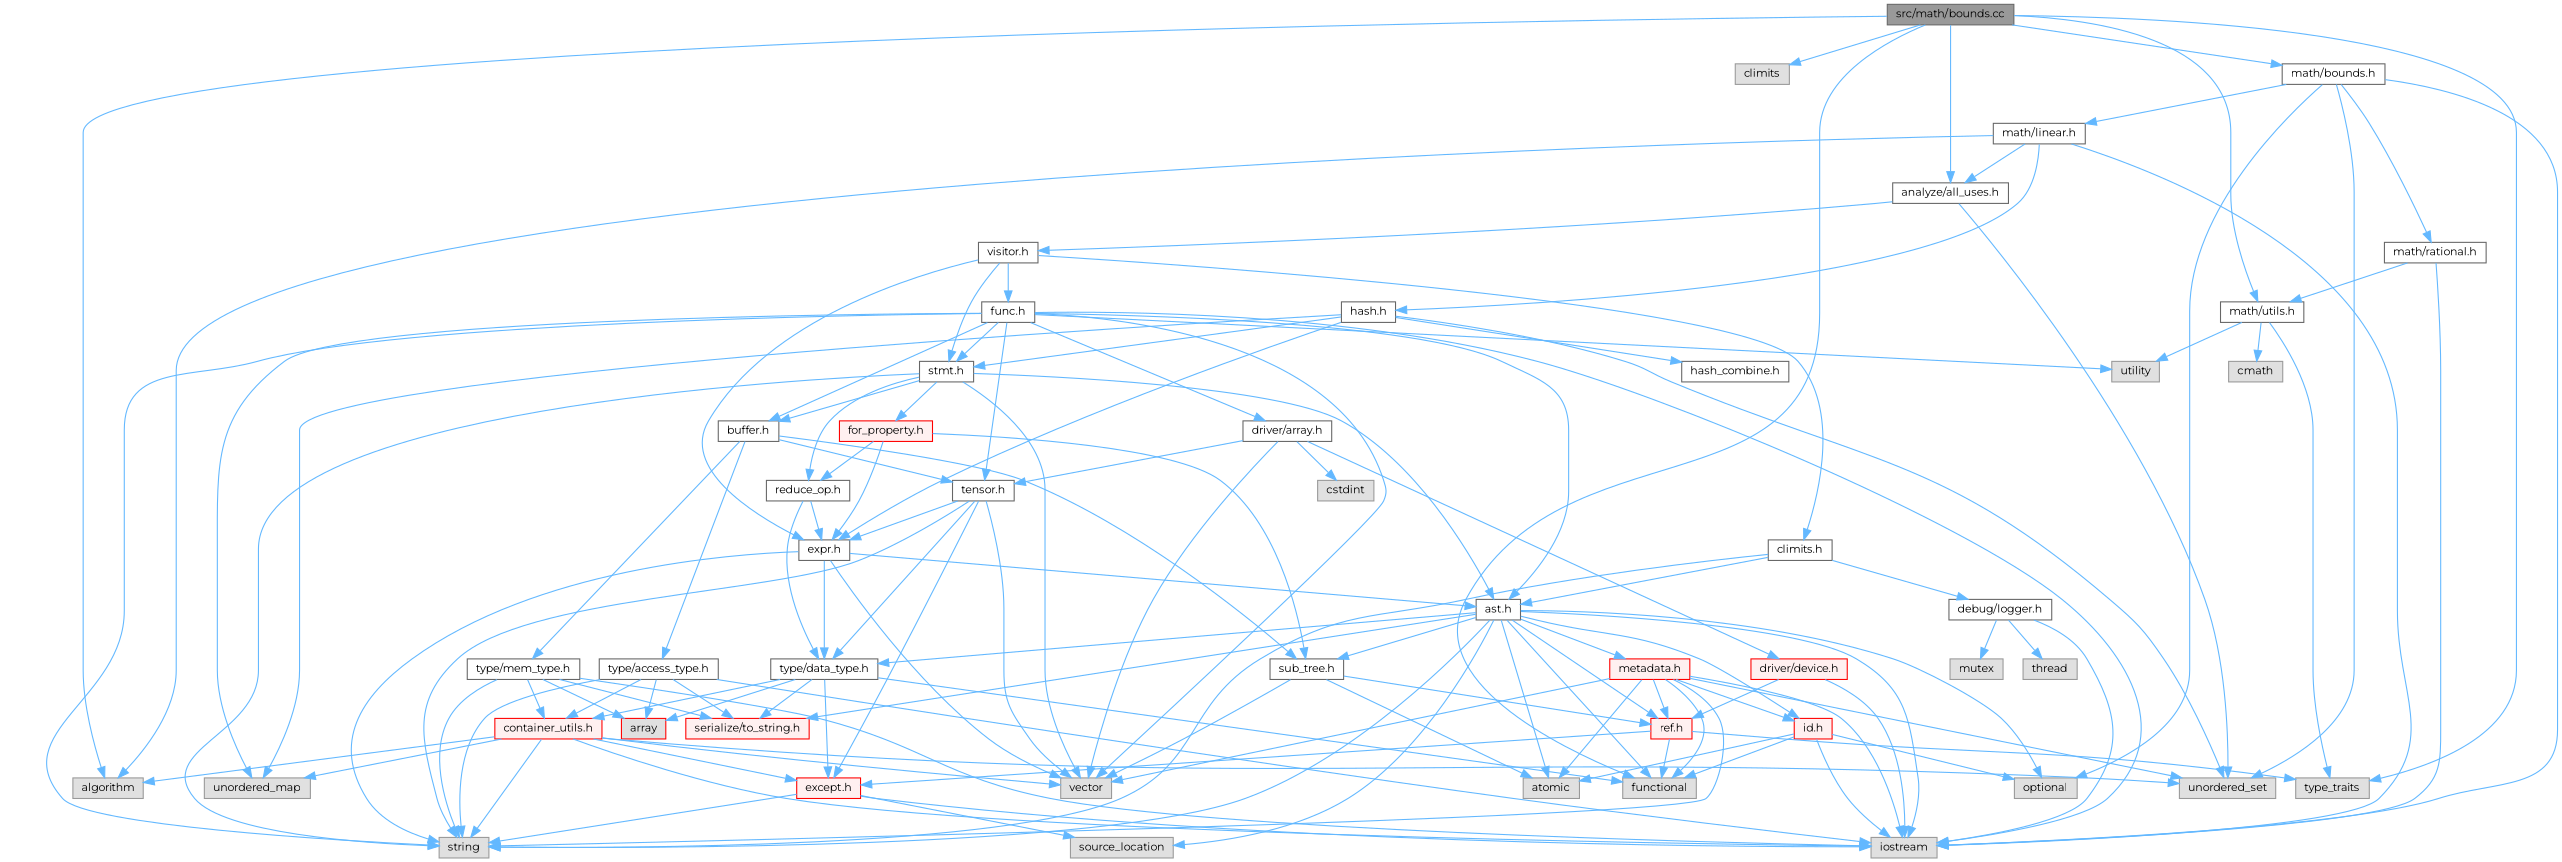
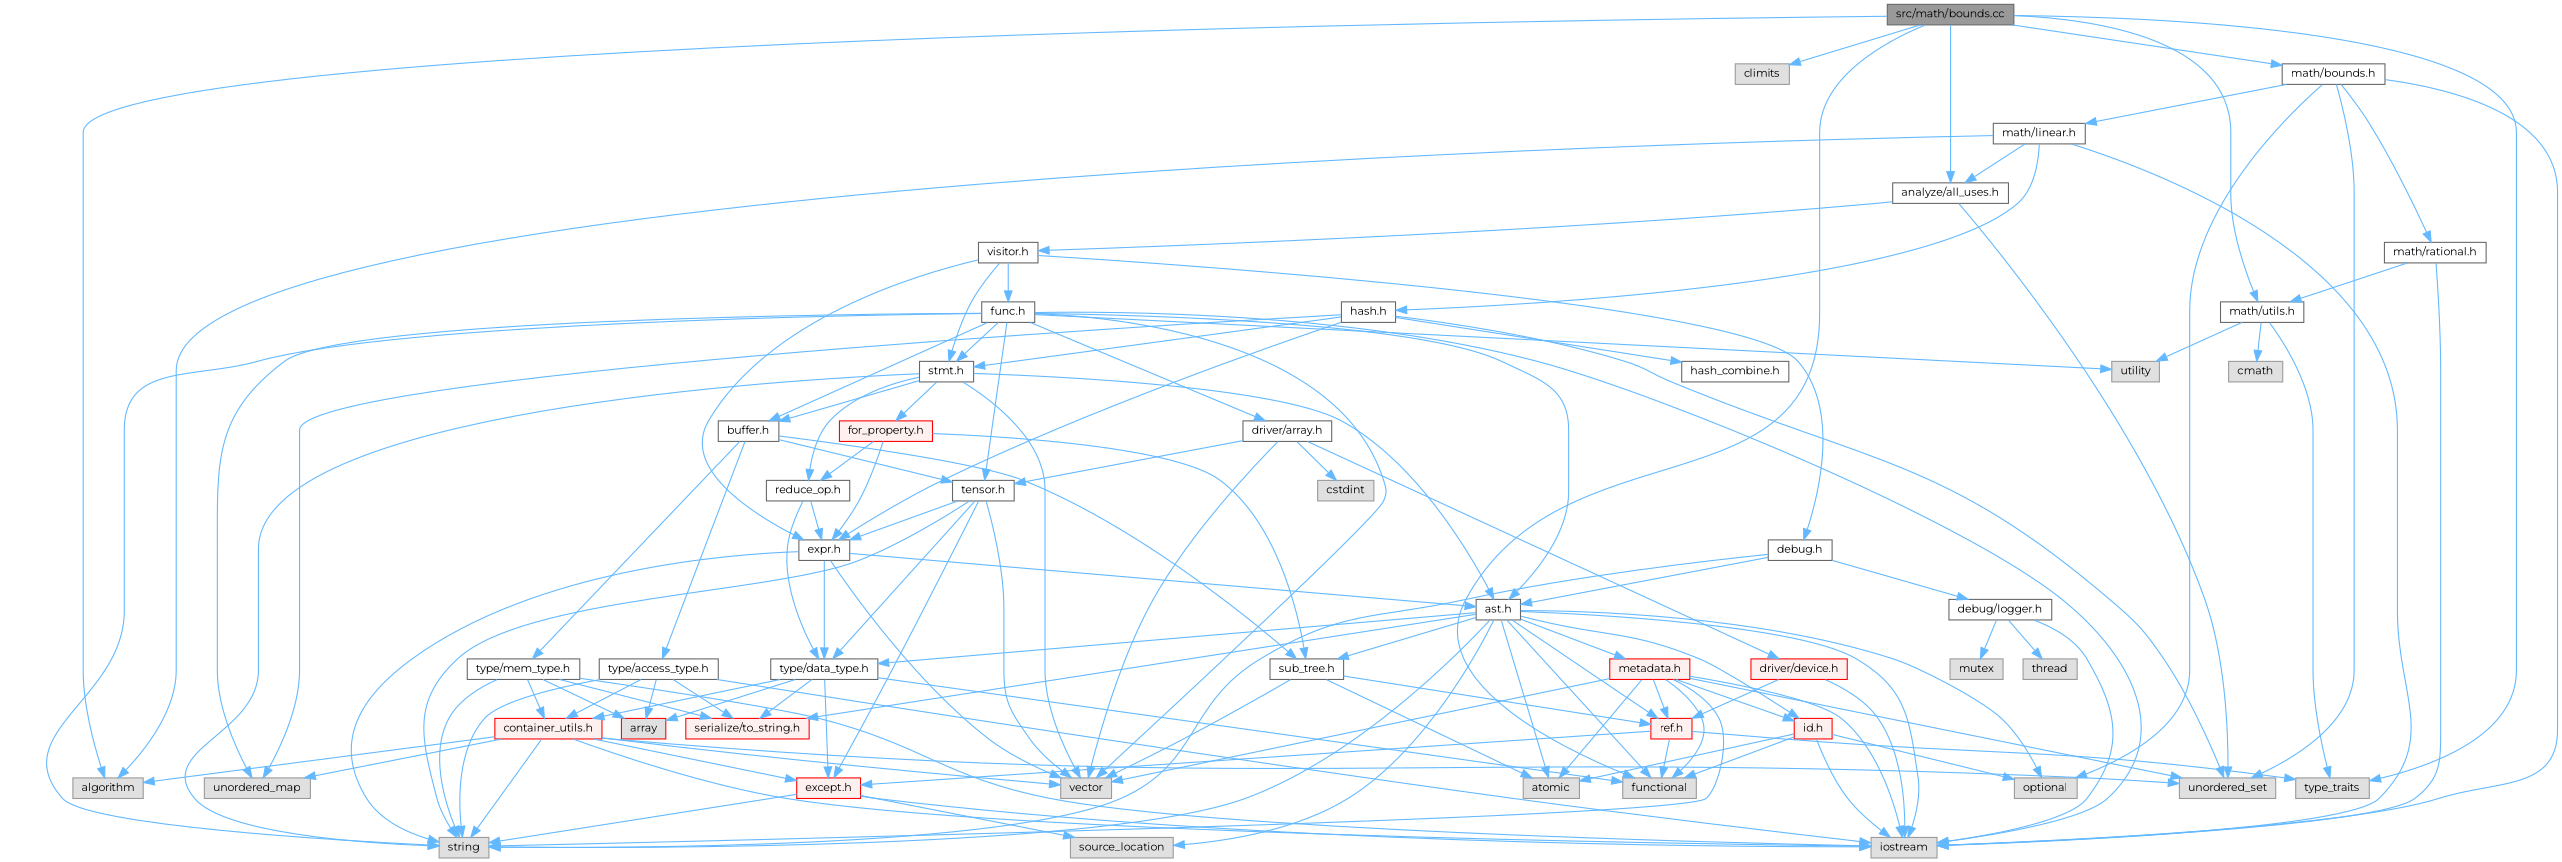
(1800, 550) -> (1800, 550)
